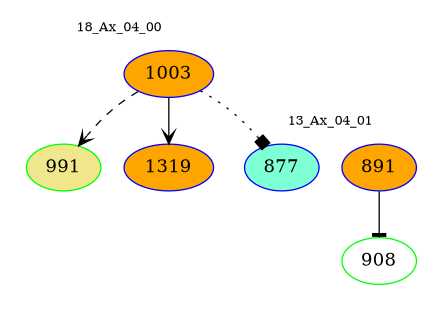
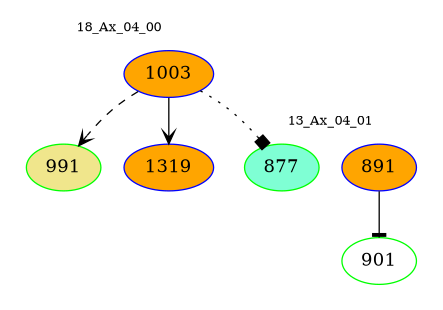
(282, 168) -> (282, 168)
(379, 261) -> (379, 261)
